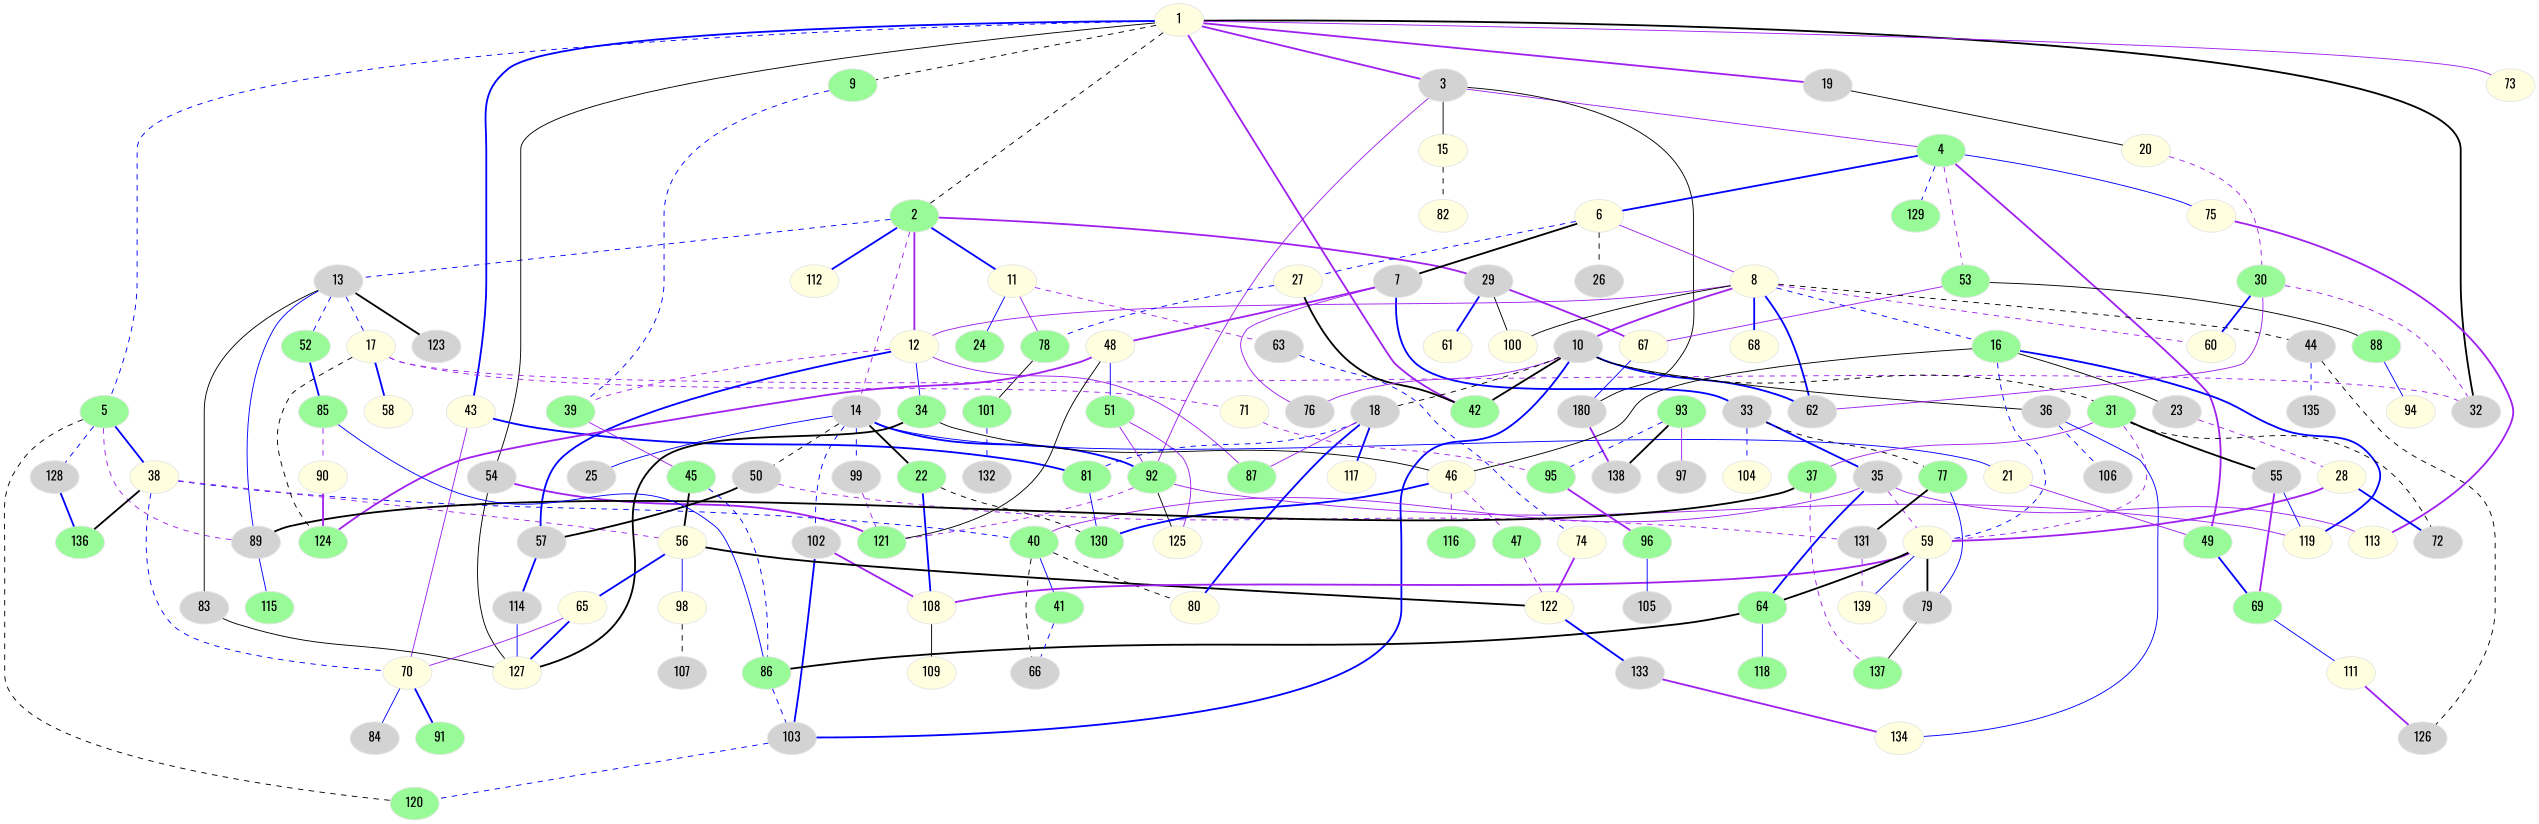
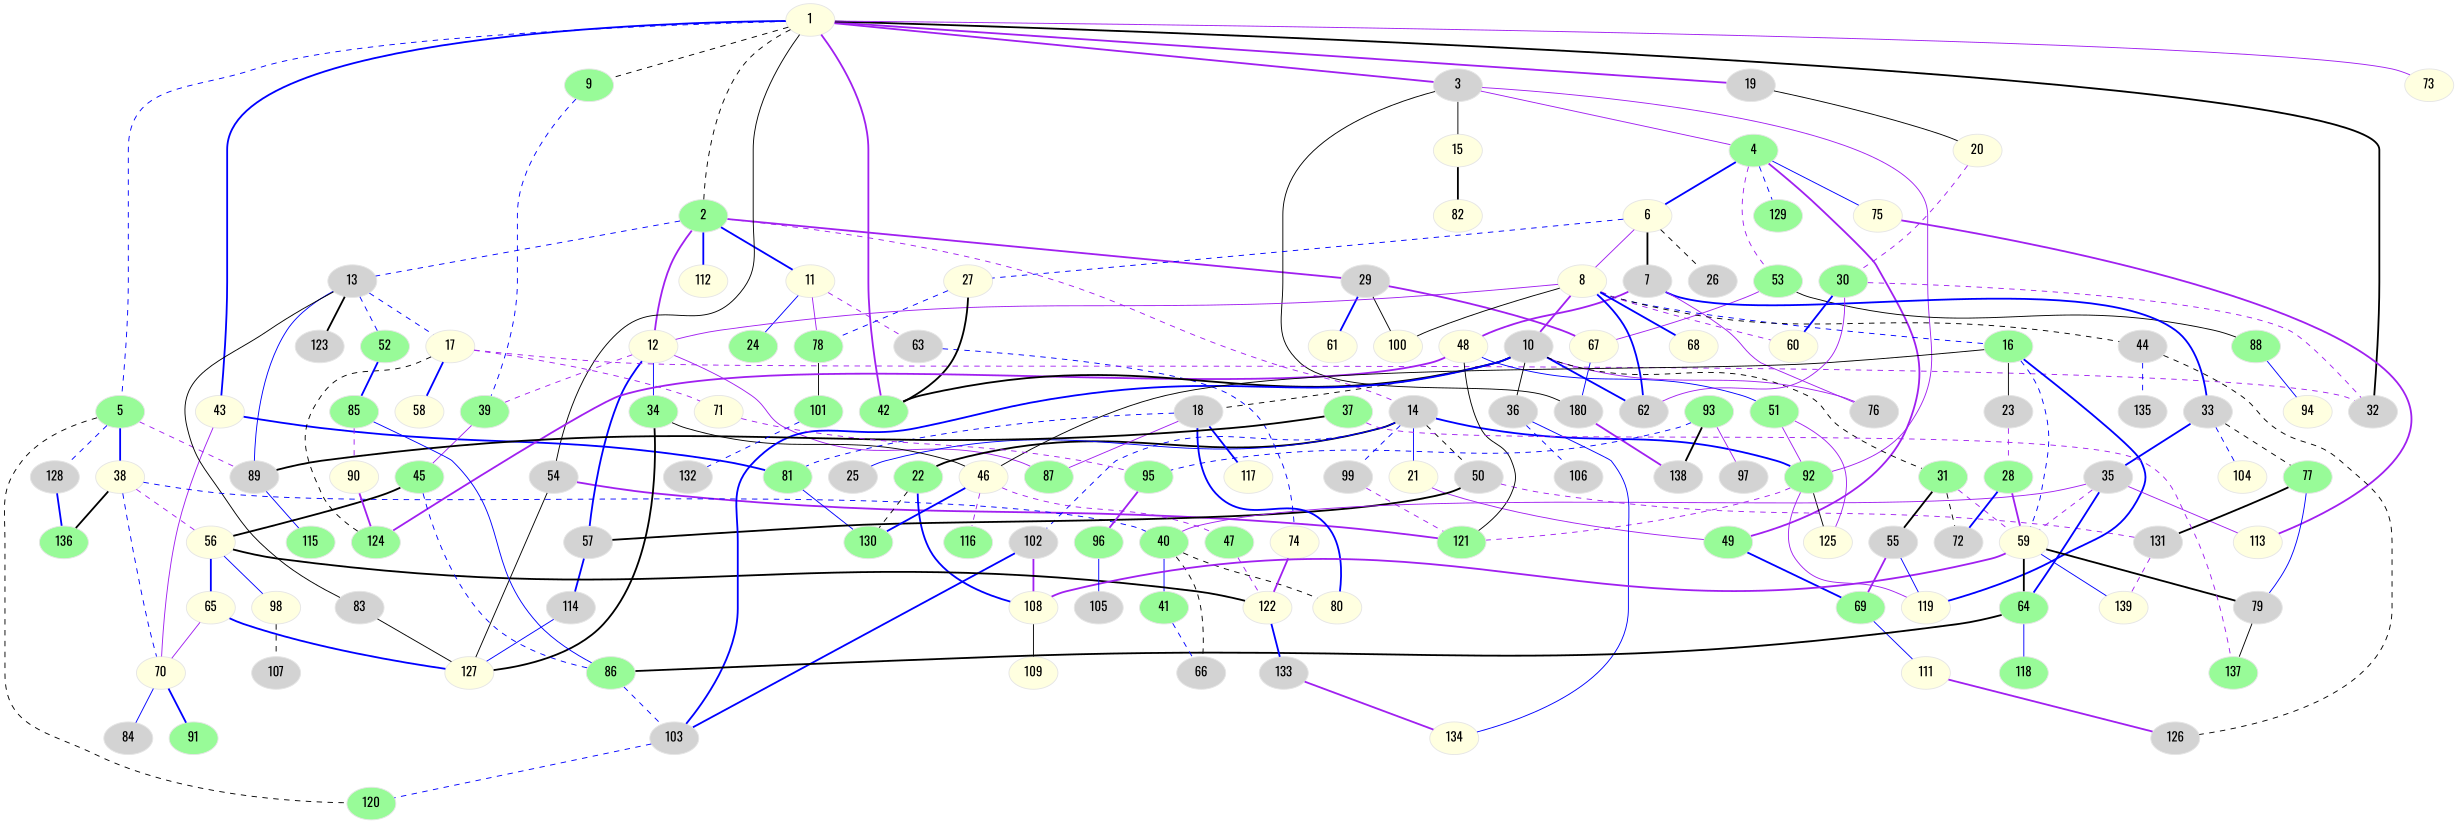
(1443, 183) -> (1458, 183)
(1962, 444) -> none
(2342, 477) -> (2008, 477)
